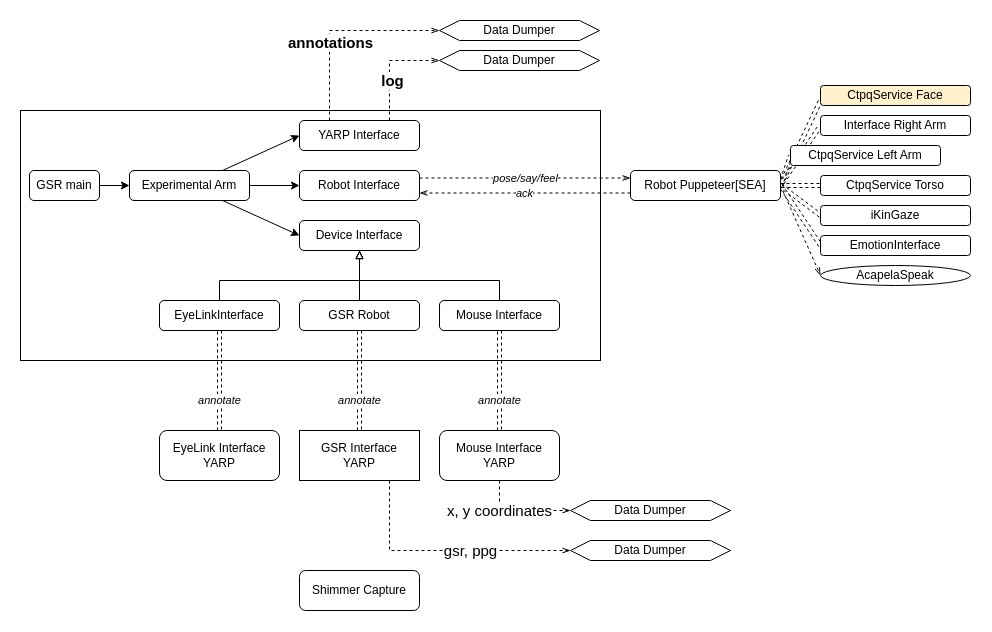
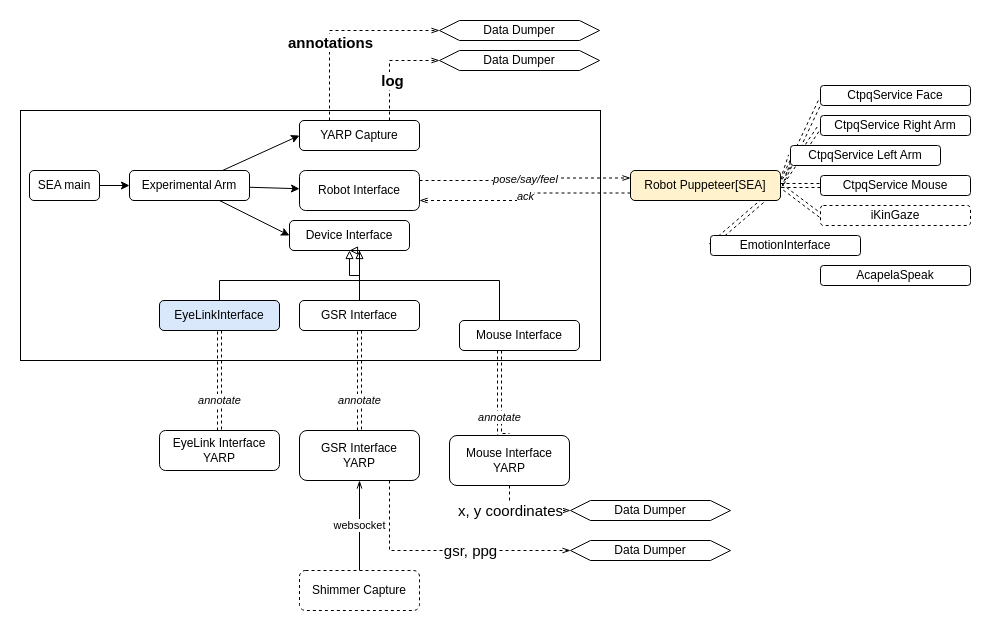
(896, 96) -> (896, 96)
(896, 126) -> (896, 126)
(360, 136) -> (360, 136)
(65, 186) -> (65, 186)
(360, 186) -> (360, 191)
(706, 186) -> (706, 186)
(896, 186) -> (896, 186)
(896, 216) -> (896, 216)
(360, 236) -> (350, 236)
(805, 240) -> none
(896, 246) -> (786, 246)
(896, 276) -> (896, 276)
(220, 316) -> (220, 316)
(360, 316) -> (360, 316)
(500, 316) -> (520, 336)
(220, 456) -> (220, 451)
(360, 456) -> (360, 456)
(500, 456) -> (510, 461)
none -> (360, 527)
(360, 591) -> (360, 591)
